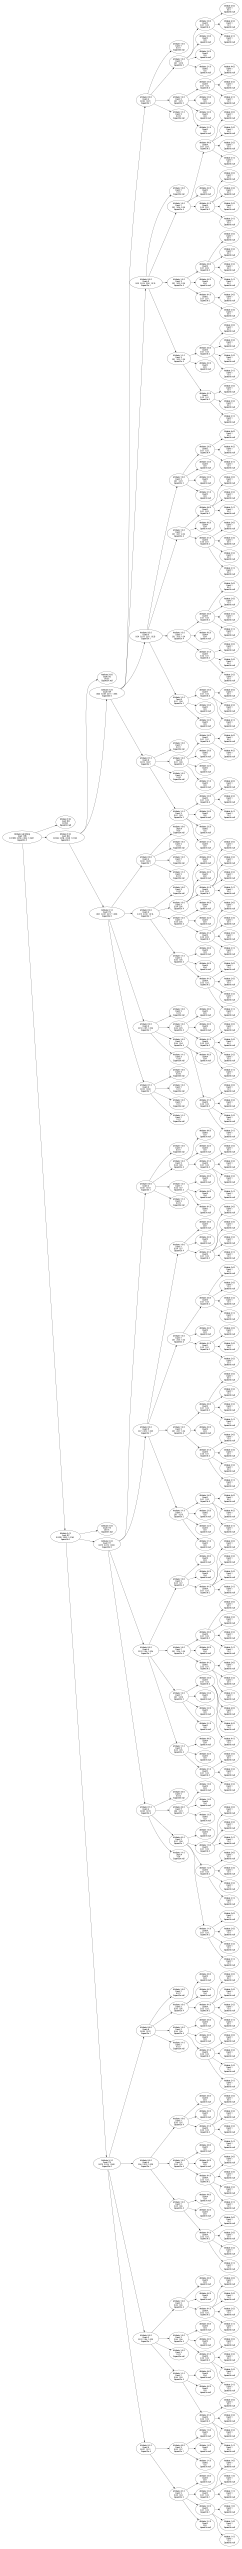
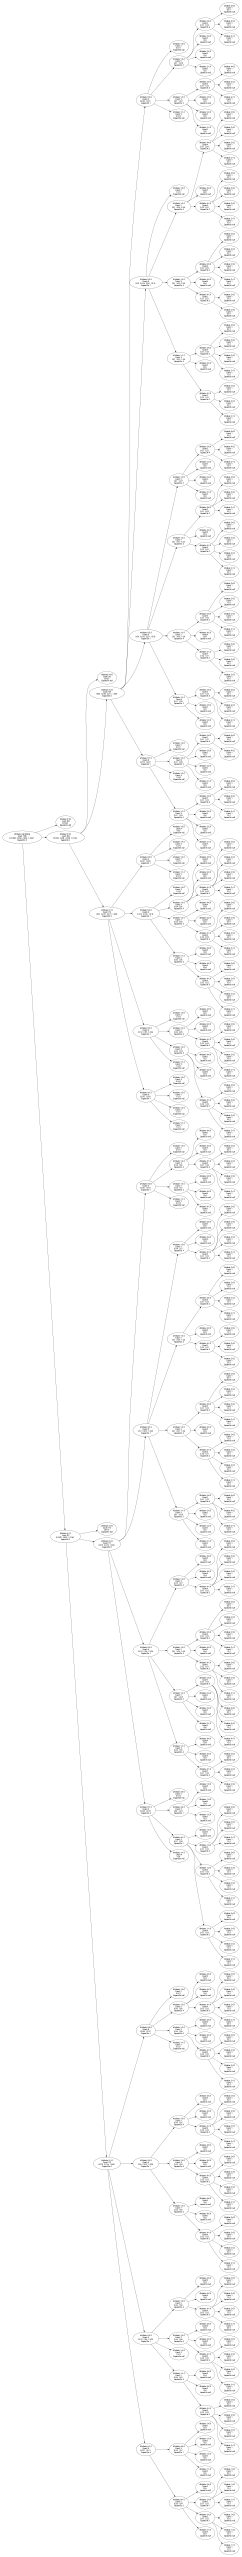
none -> (205, 1058)
none -> (205, 2427)
